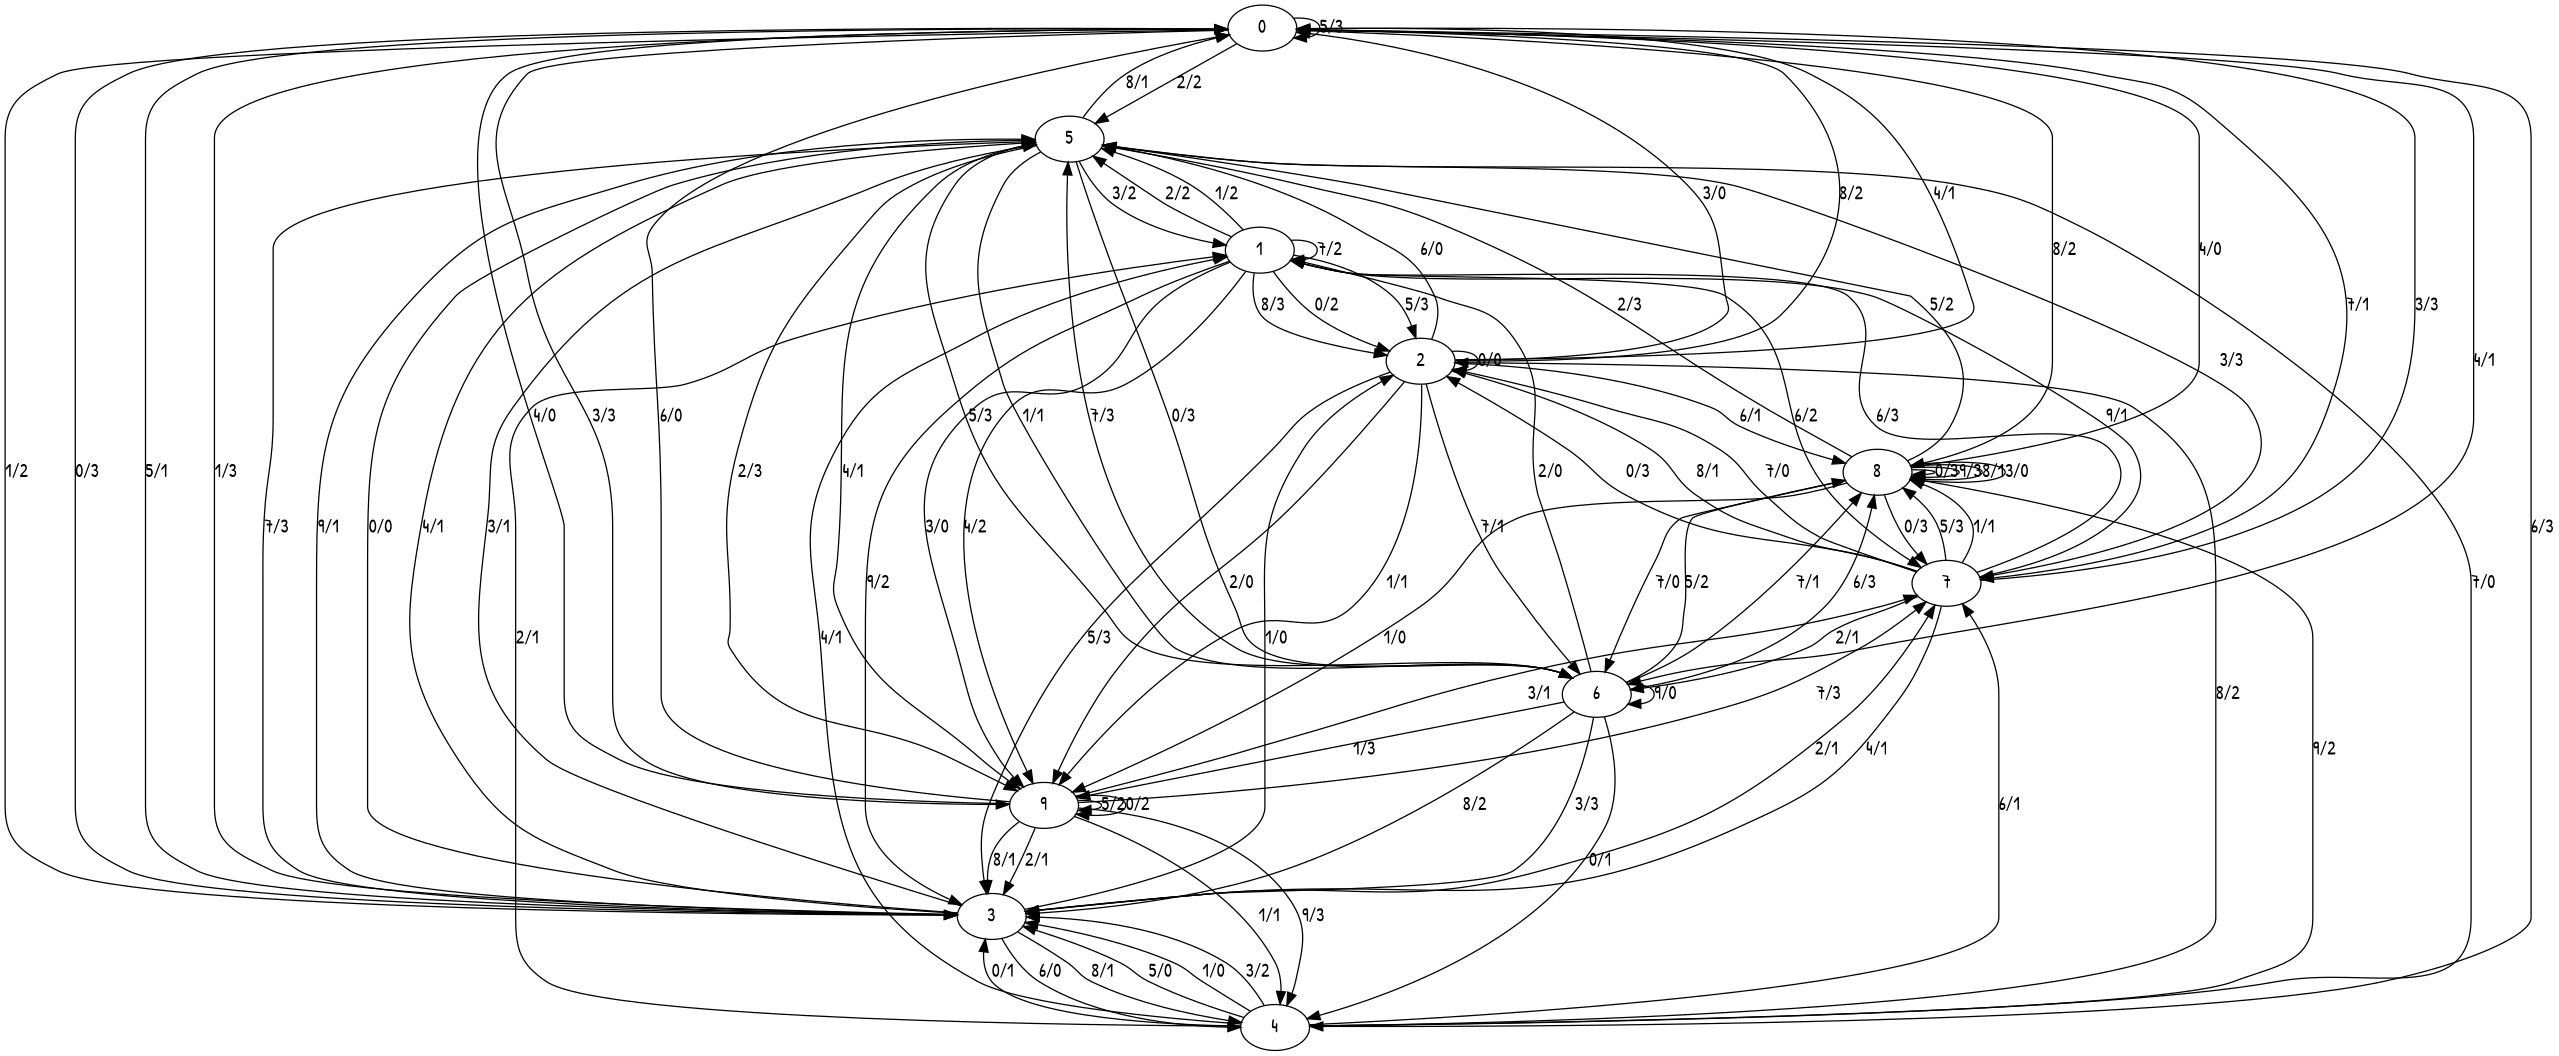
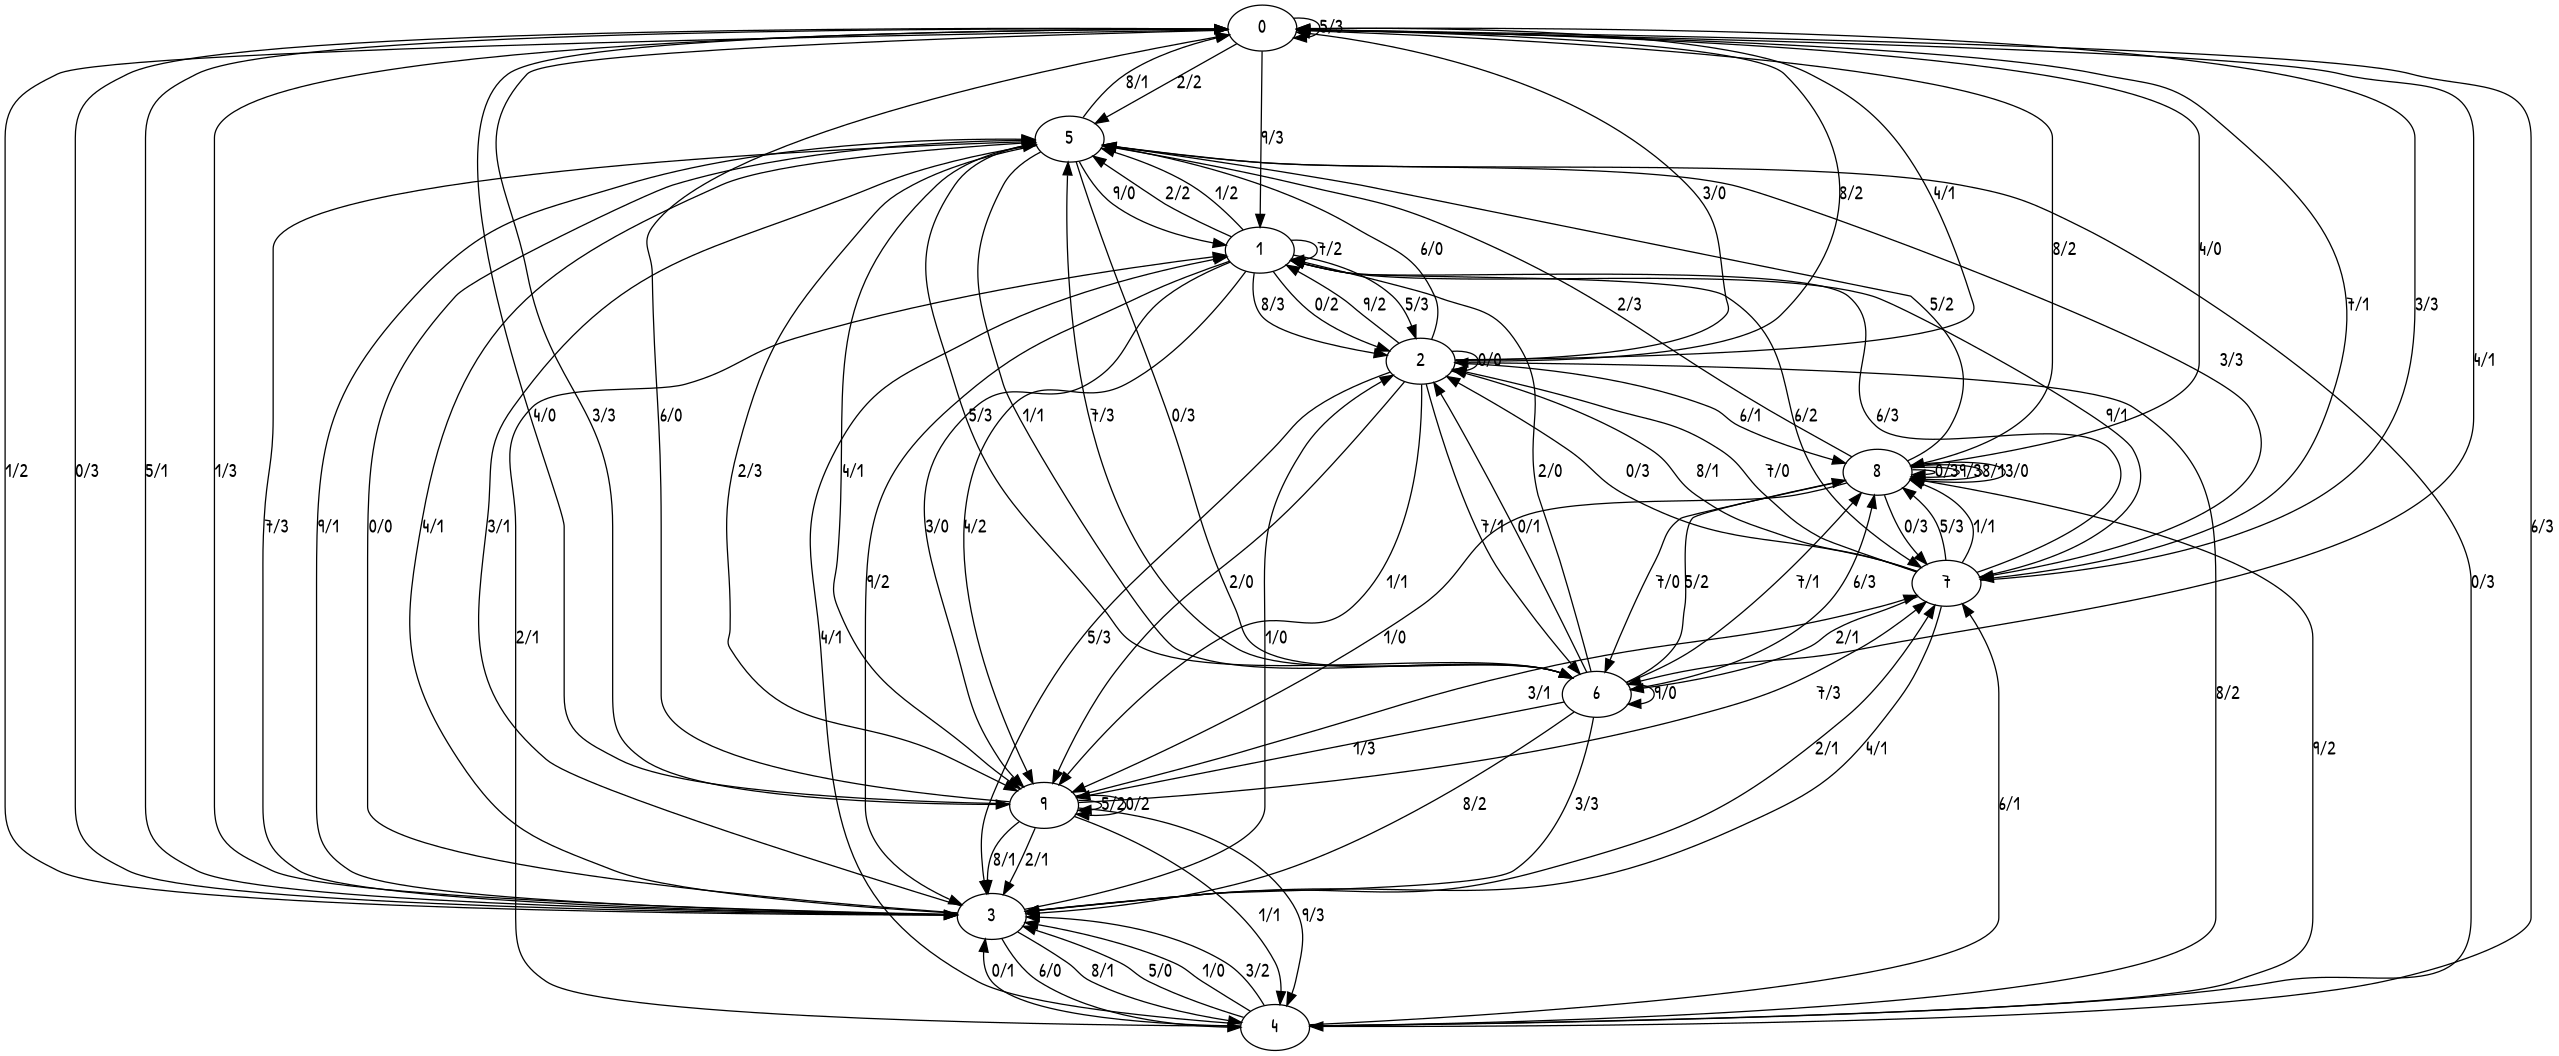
none -> (1261, 133)
(1124, 195) -> (1124, 195)
none -> (1350, 304)
(2483, 583) -> (2483, 583)
(1527, 916) -> (1516, 532)
